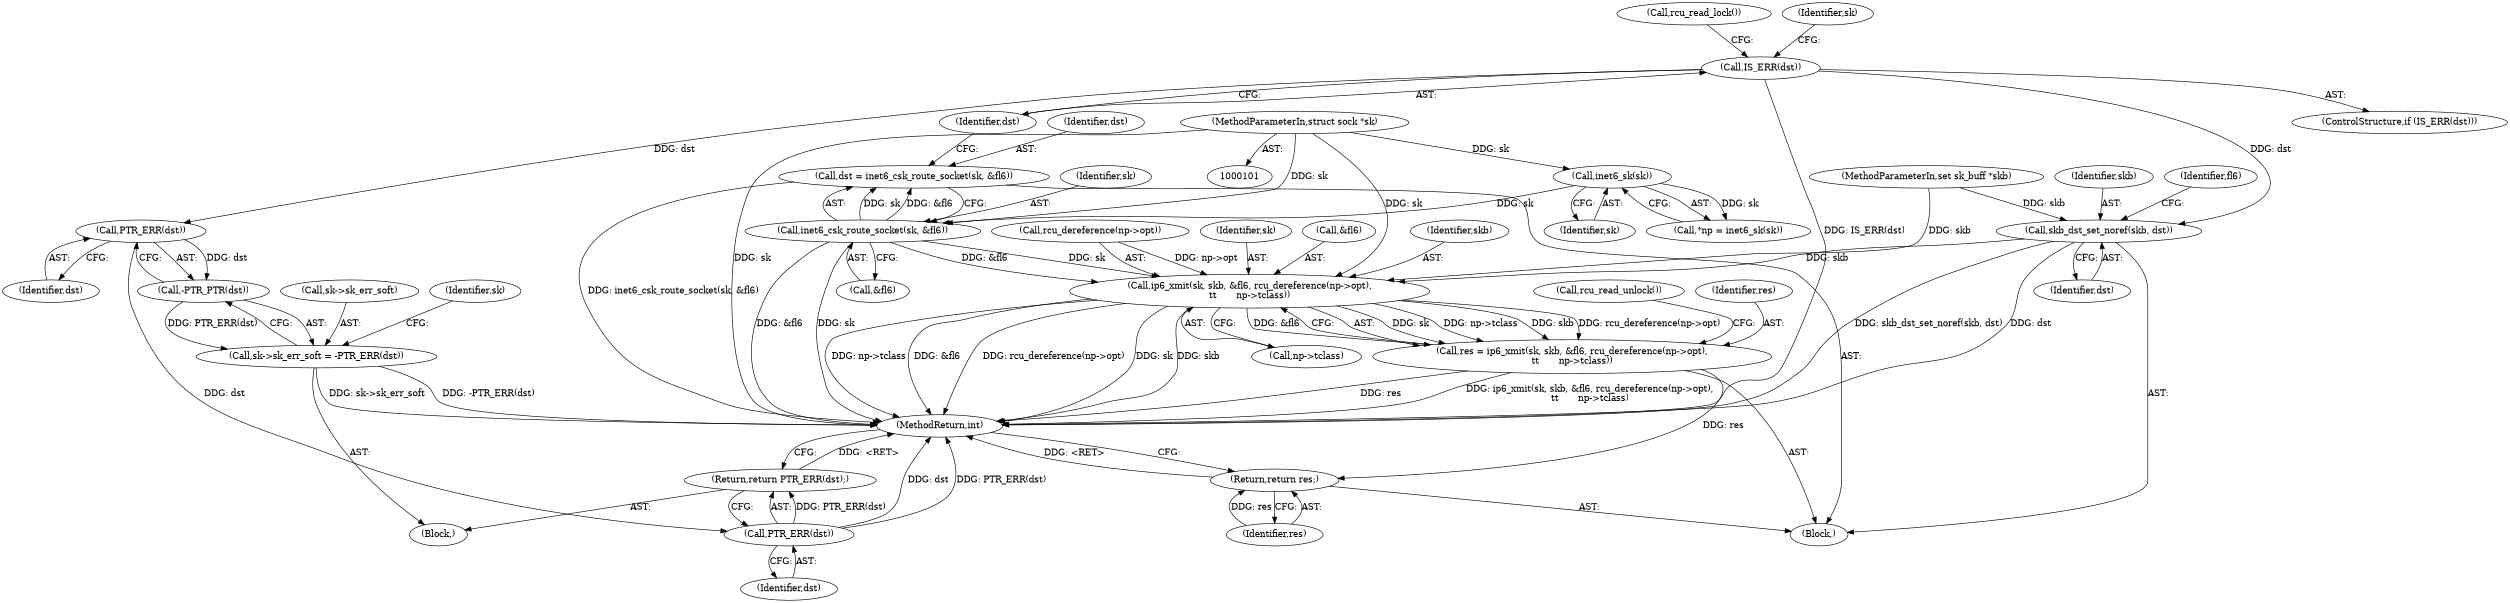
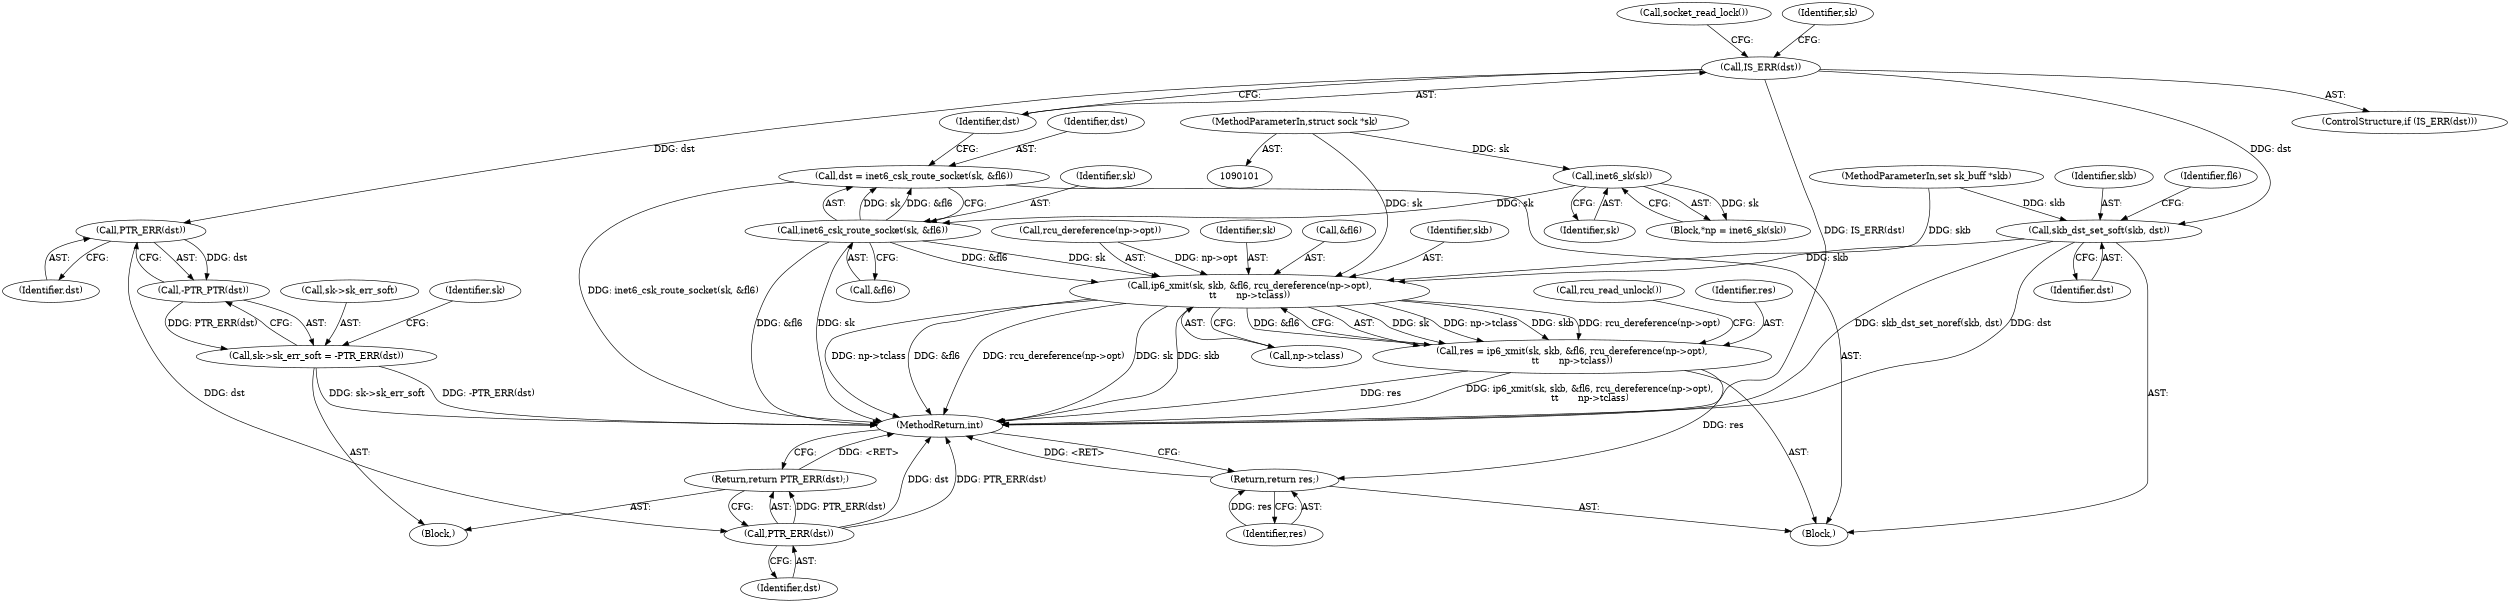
(1694, 14) -> (1694, 14)
(804, 153) -> none
(1240, 177) -> (1240, 177)
(1145, 205) -> none
(1728, 231) -> (1728, 231)
(2099, 231) -> (2099, 231)
